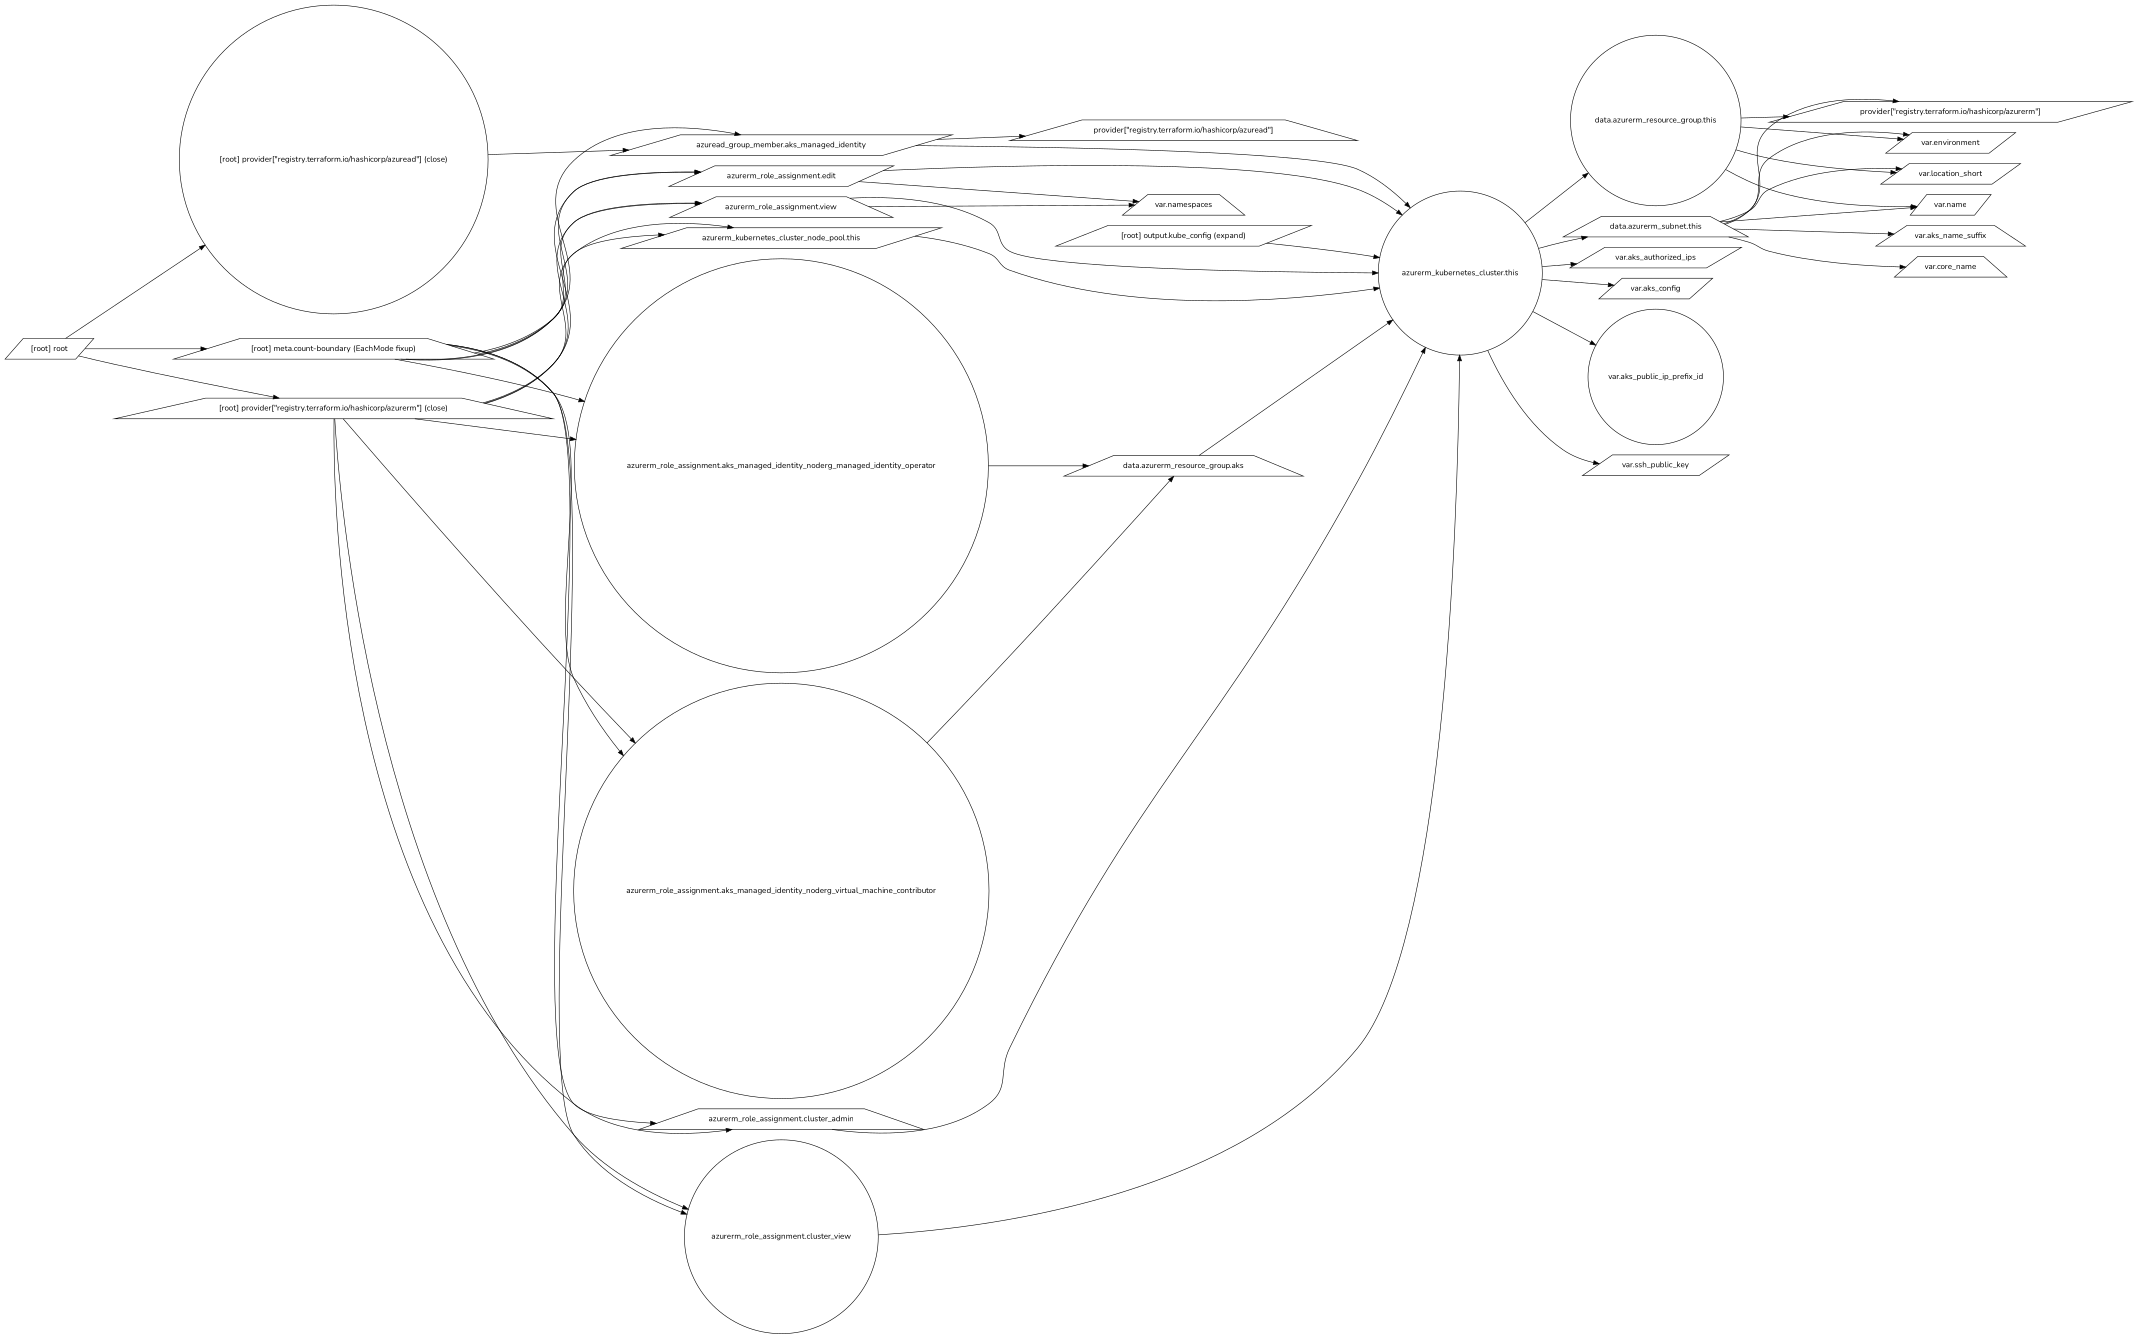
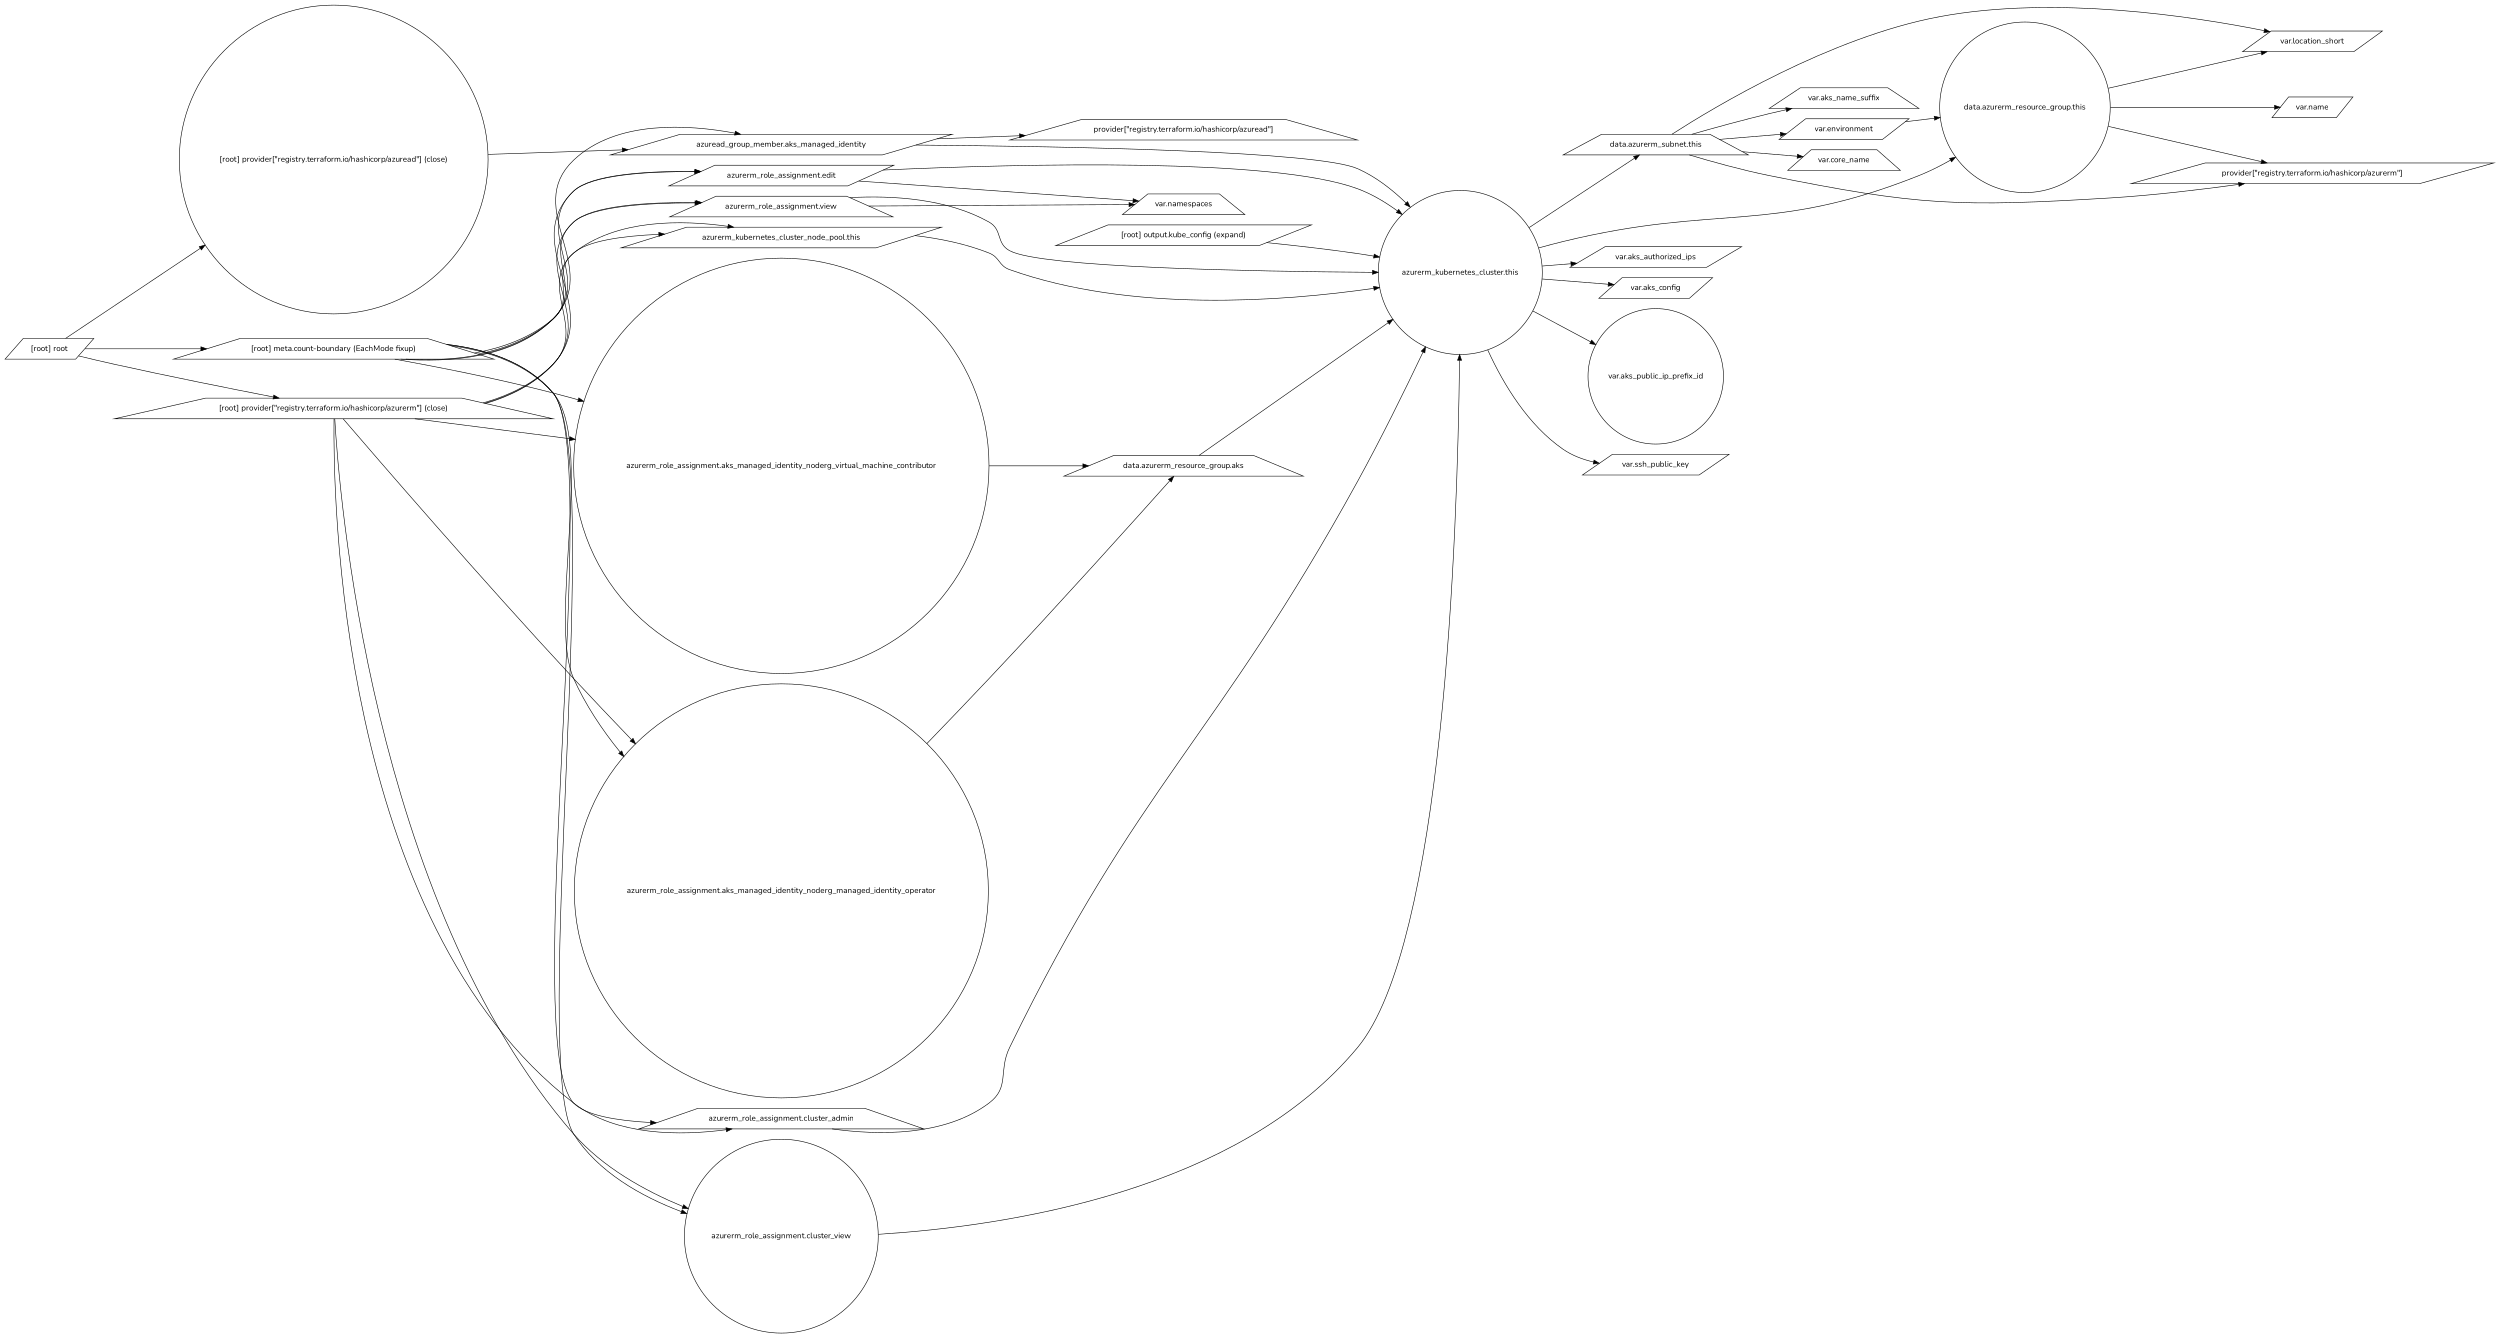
(1819, 133) -> (1920, 120)
(1816, 215) -> none
